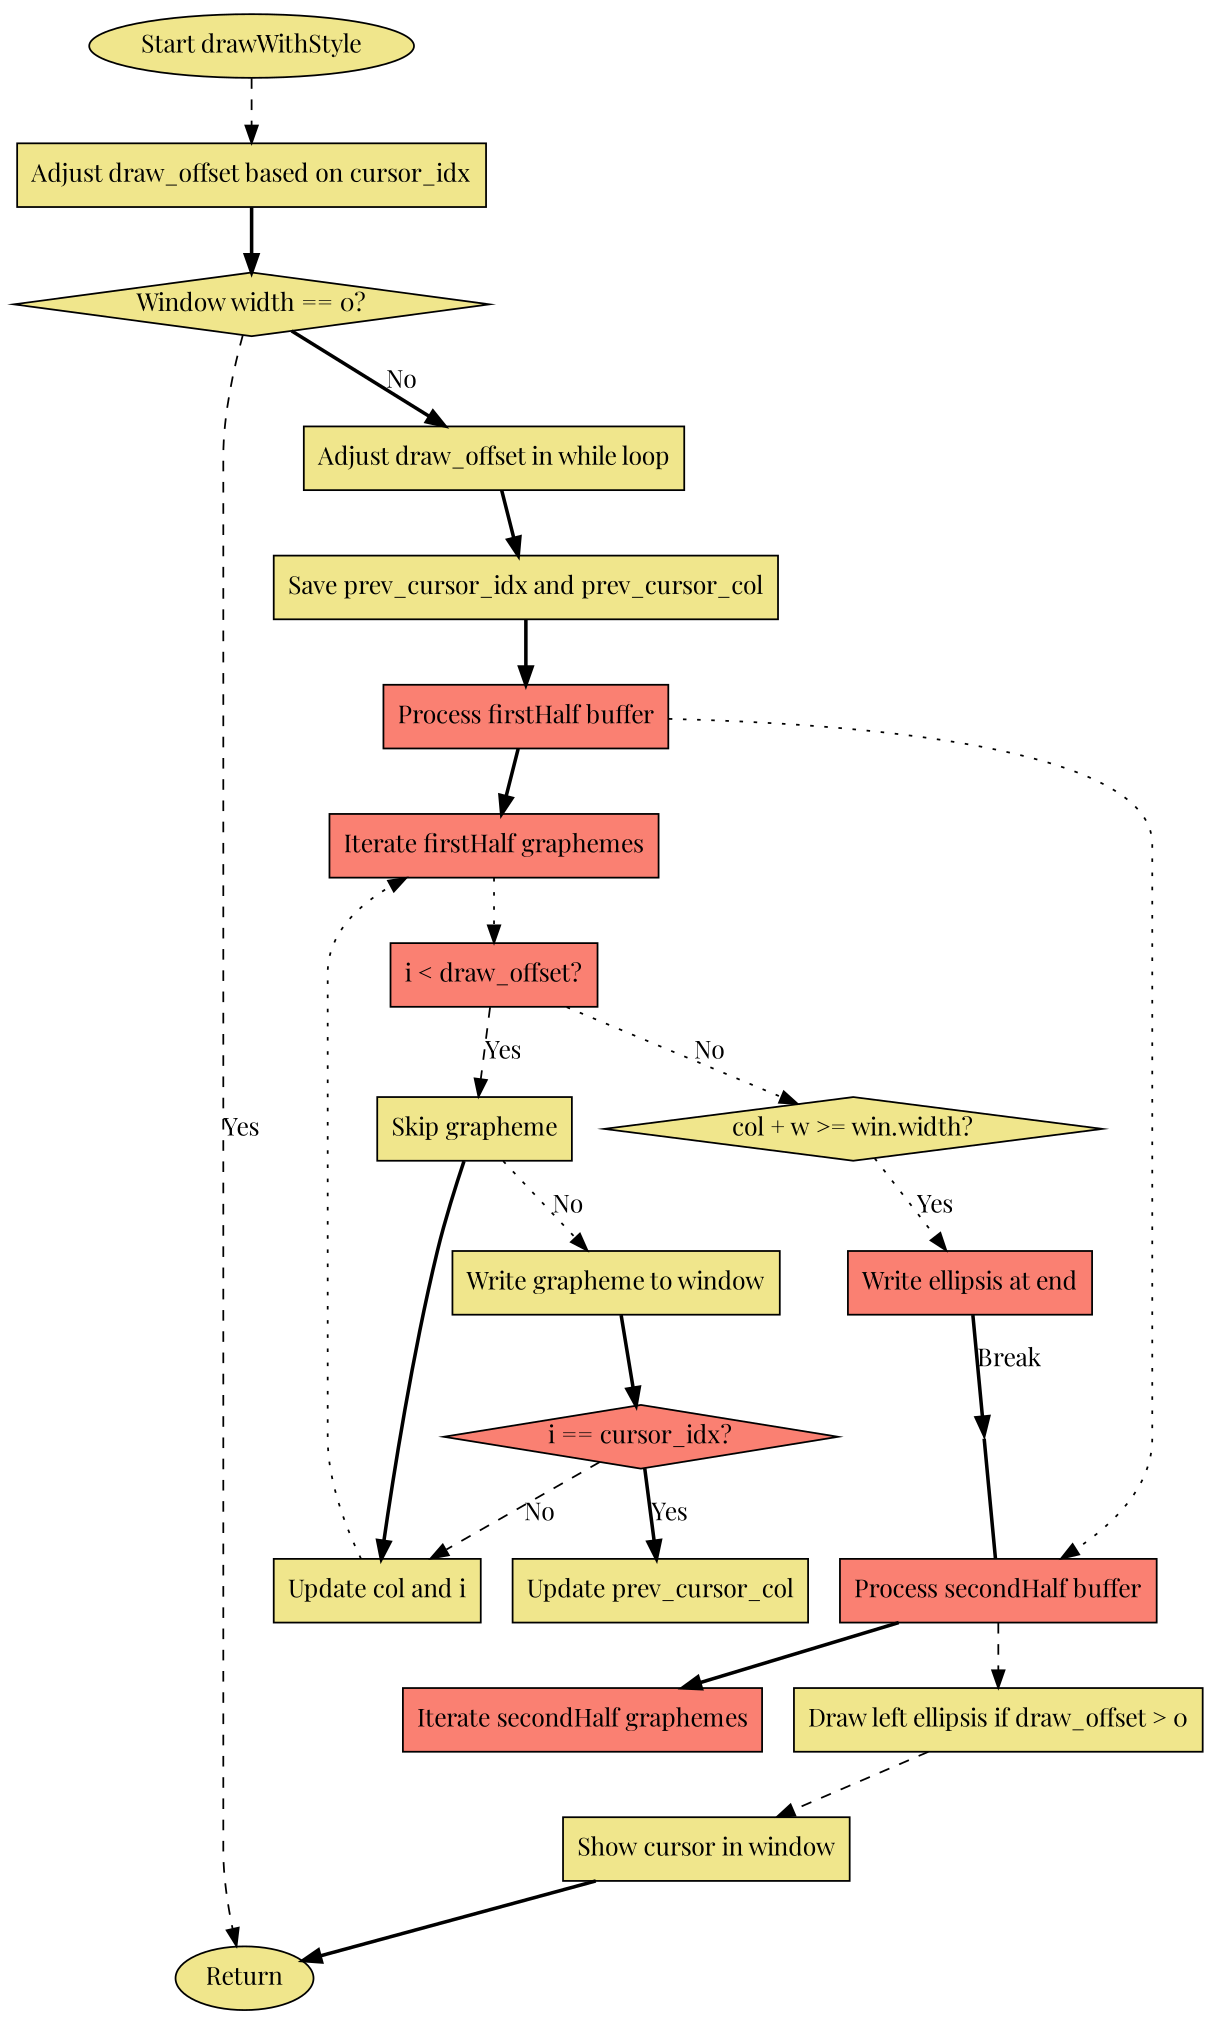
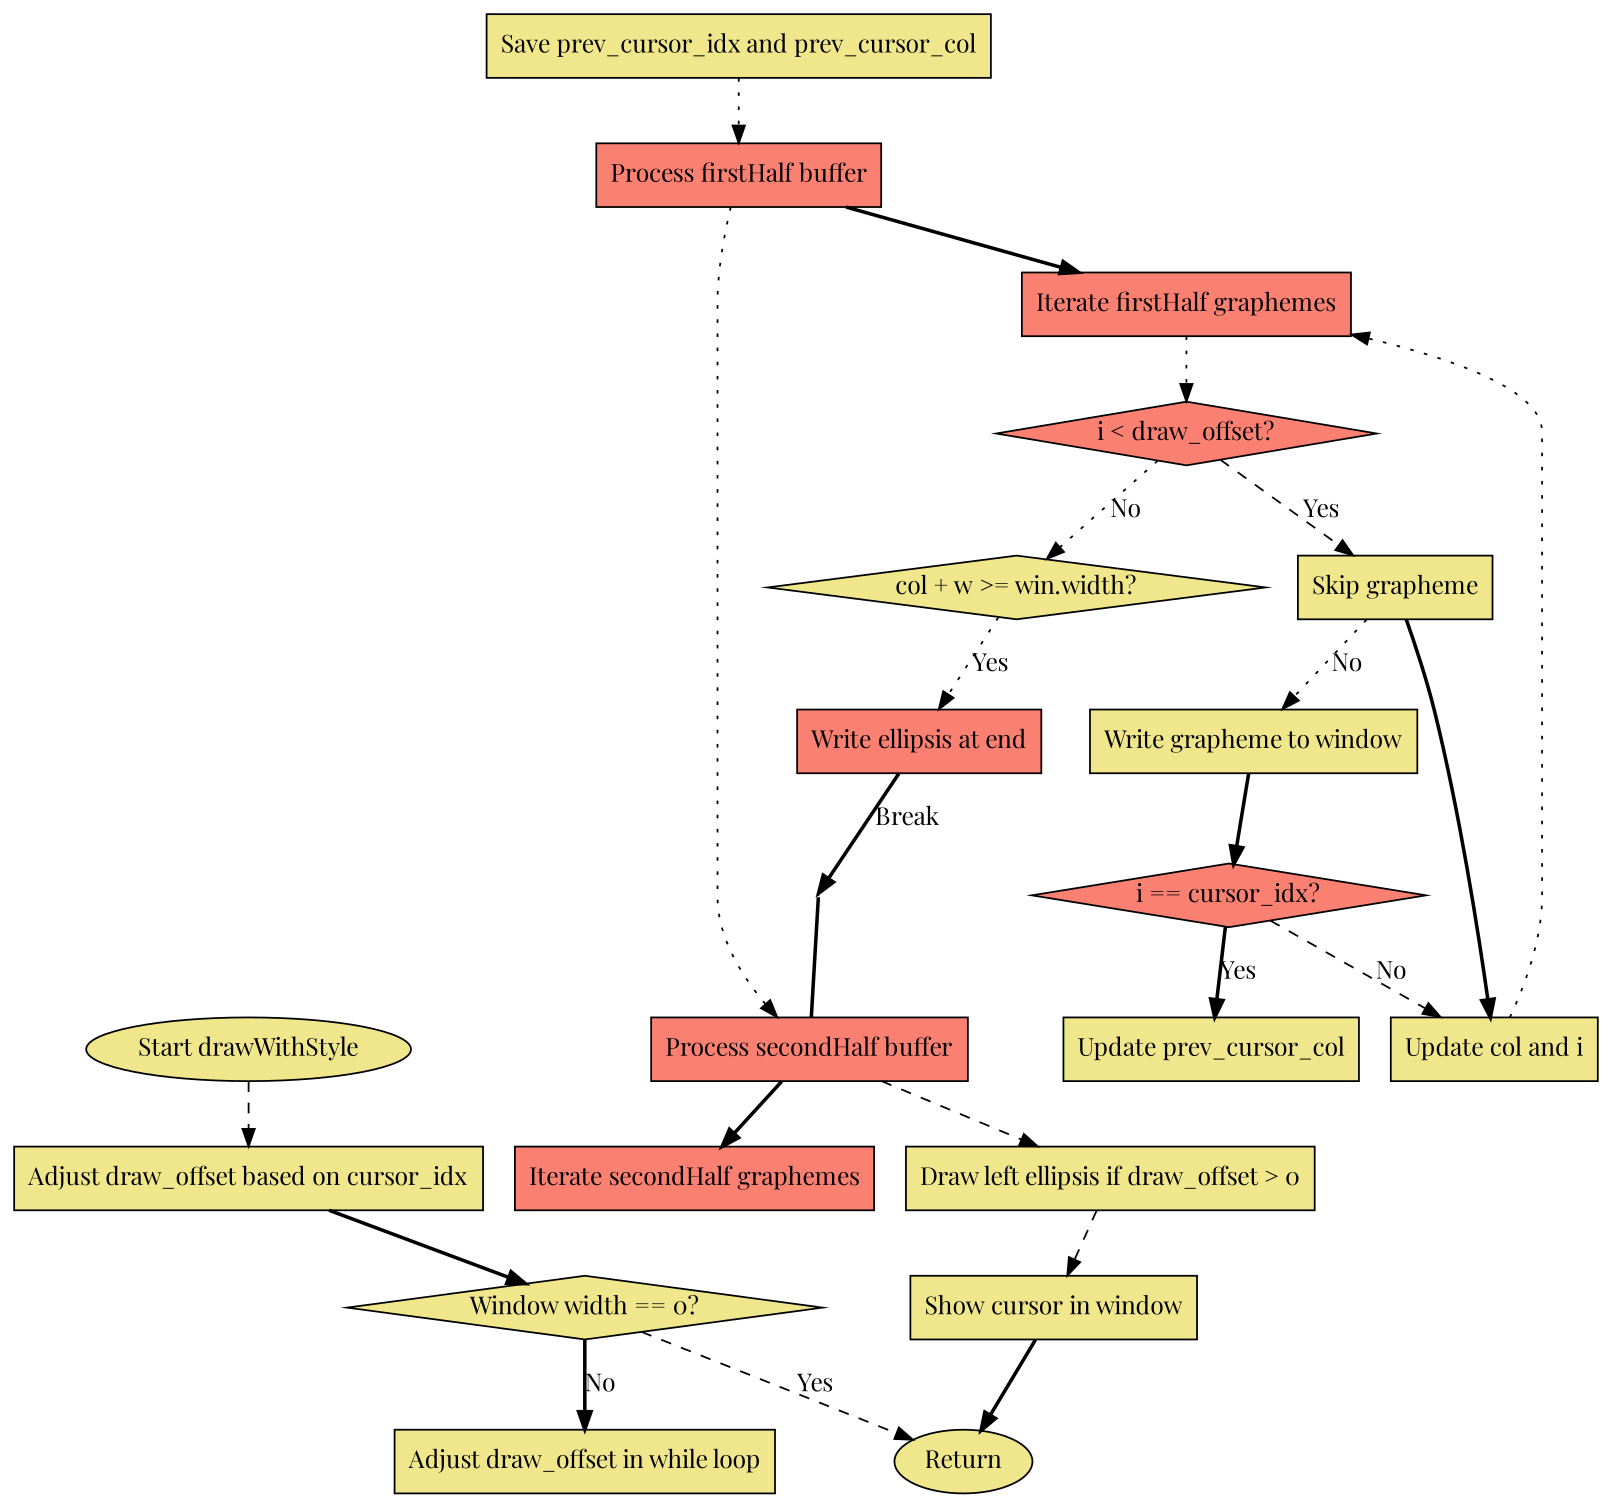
(508, 514) -> none
(526, 643) -> (739, 102)
(494, 975) -> (1186, 434)
